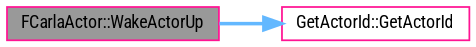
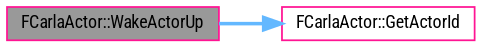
(376, 24) -> (378, 24)
